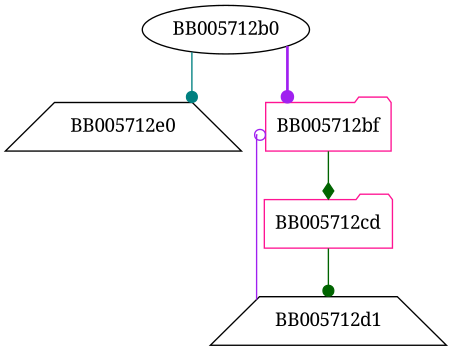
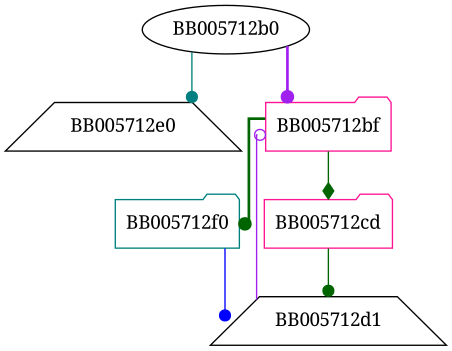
none -> (177, 224)
